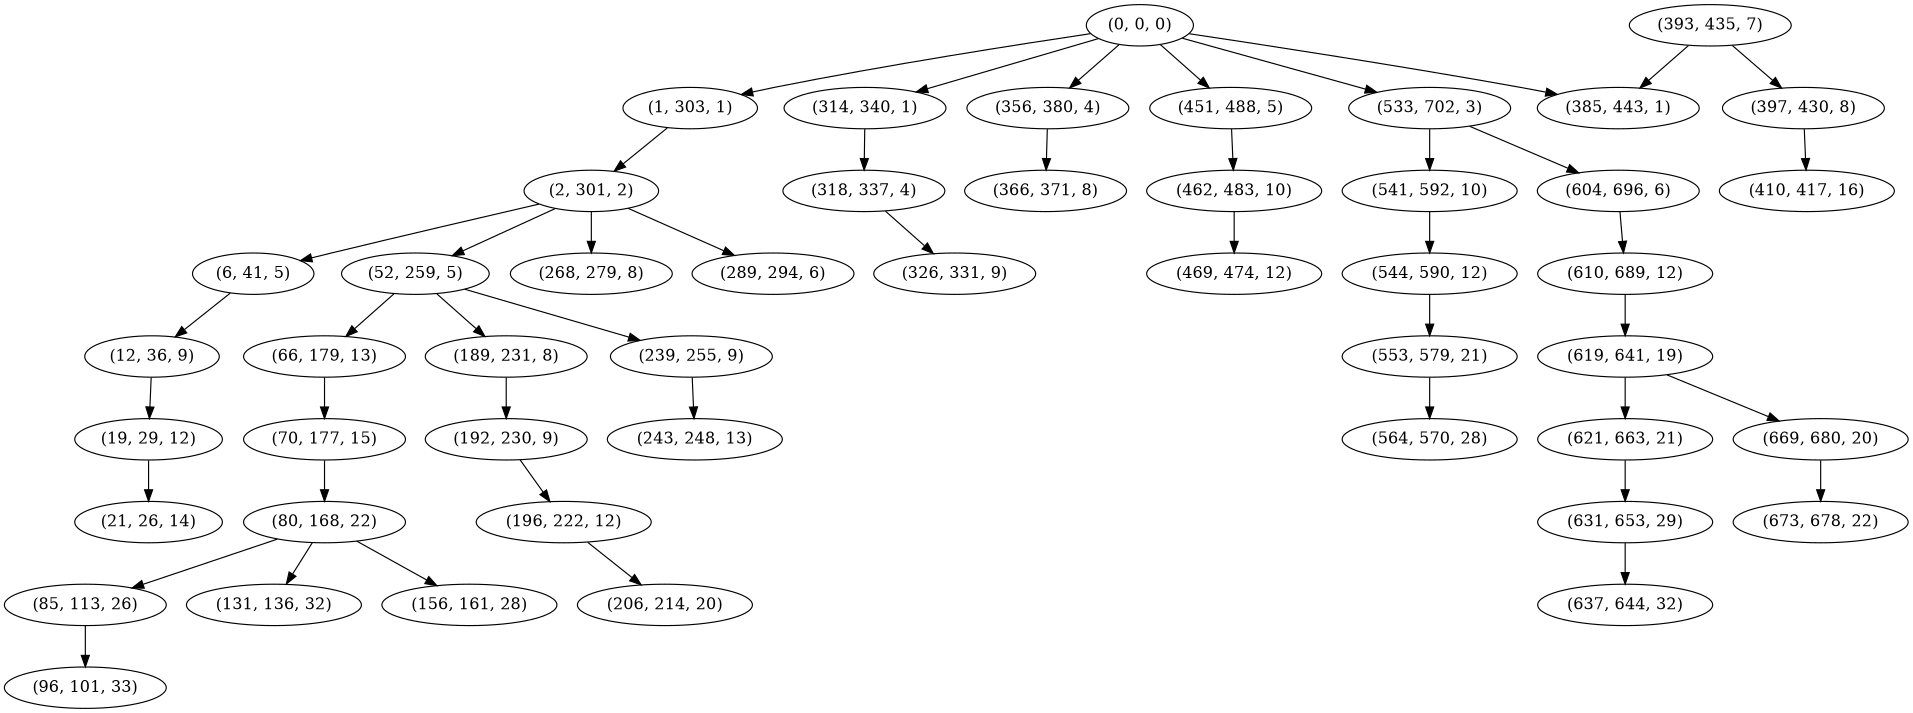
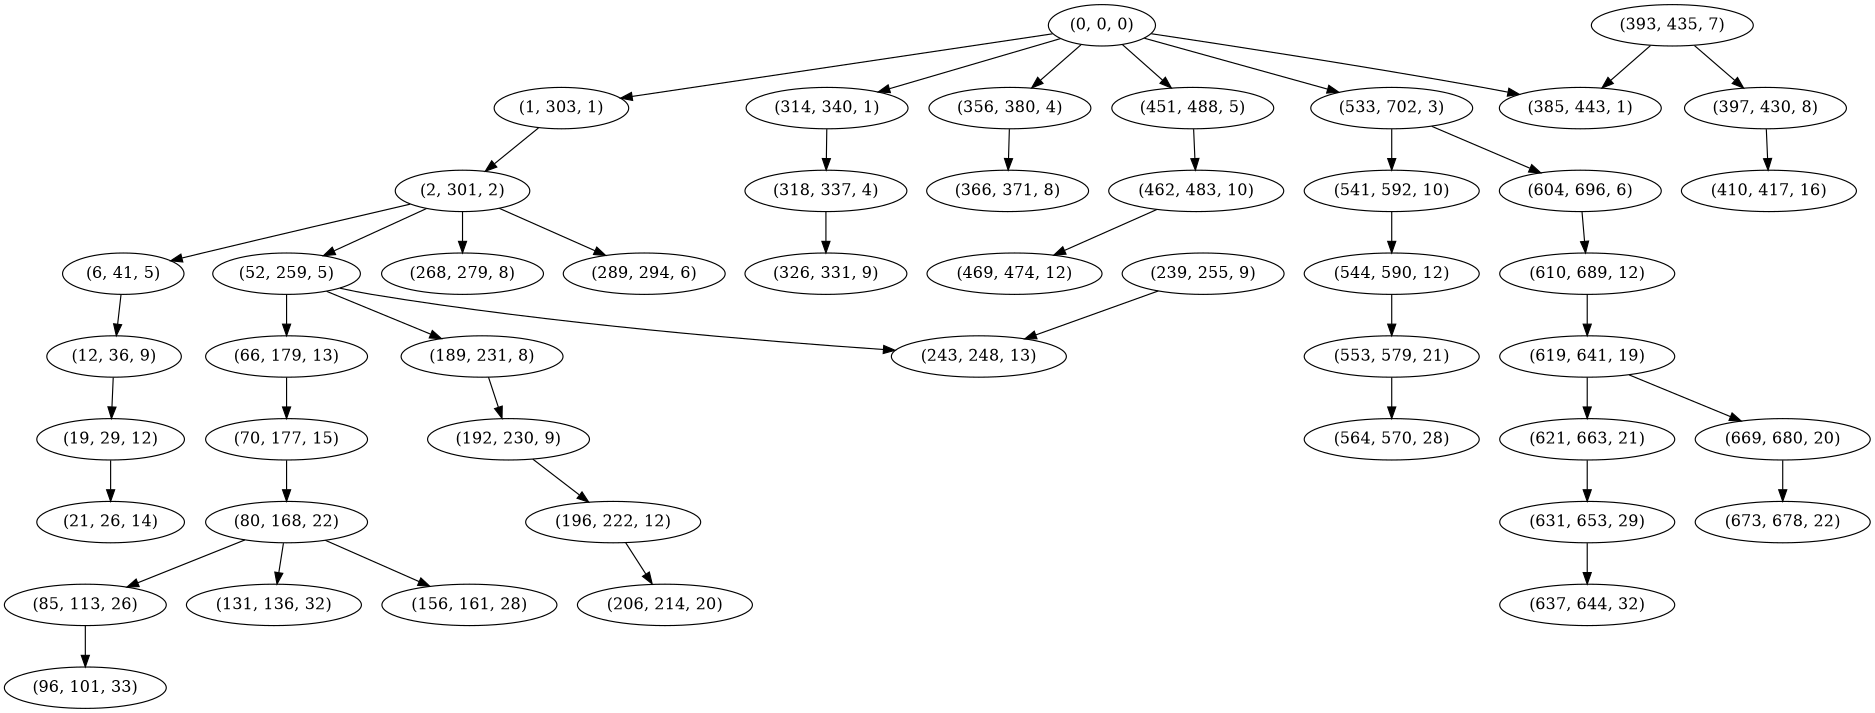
(547, 313) -> (611, 326)
